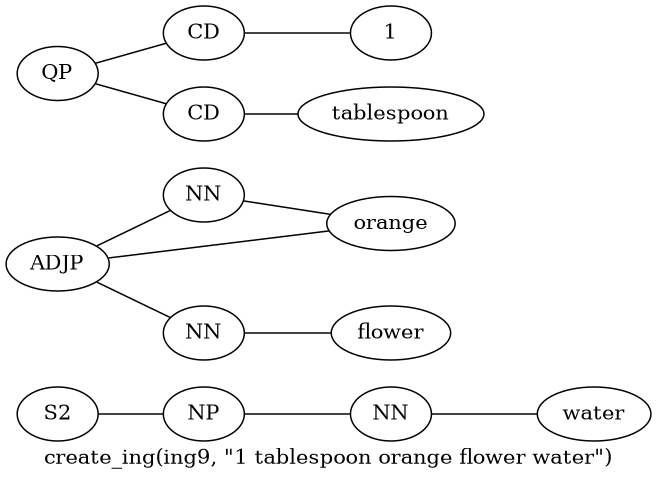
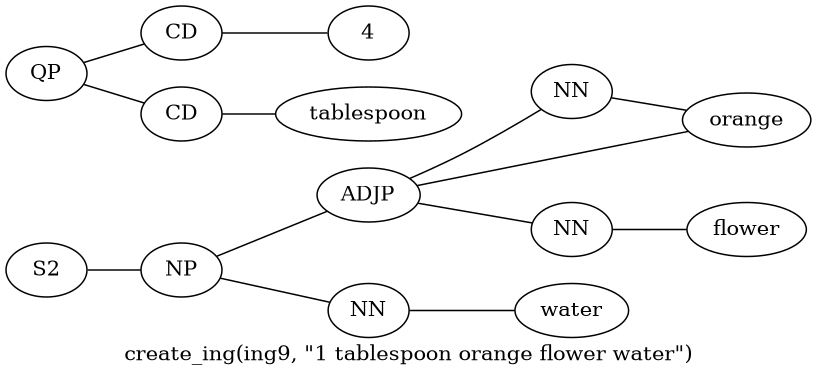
(391, 33) -> (369, 33)
none -> (272, 234)
